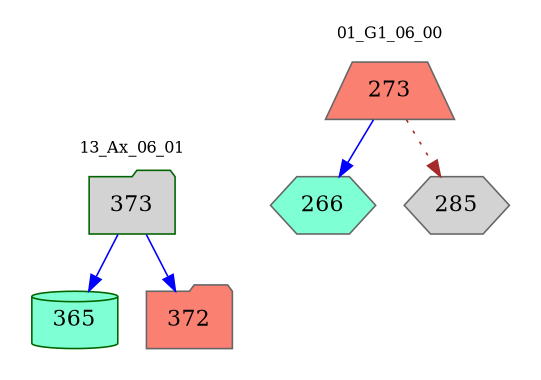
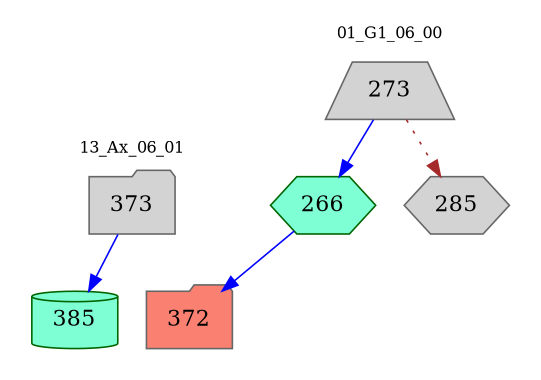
(390, 91) -> (390, 91)
(132, 205) -> (132, 205)
(323, 205) -> (323, 205)
(157, 255) -> (263, 257)
(75, 320) -> (75, 320)
